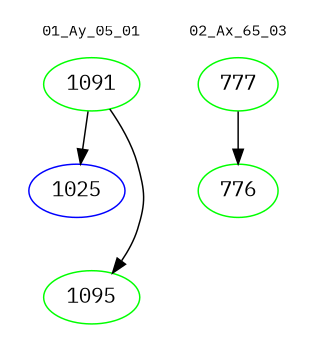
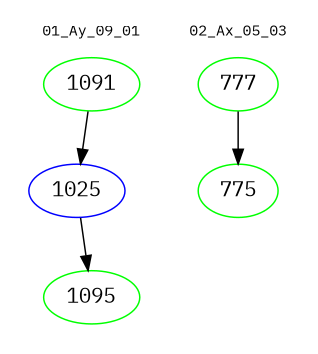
(92, 32) -> (92, 32)
(239, 32) -> (239, 32)
(142, 184) -> (83, 237)
(238, 191) -> (238, 191)
